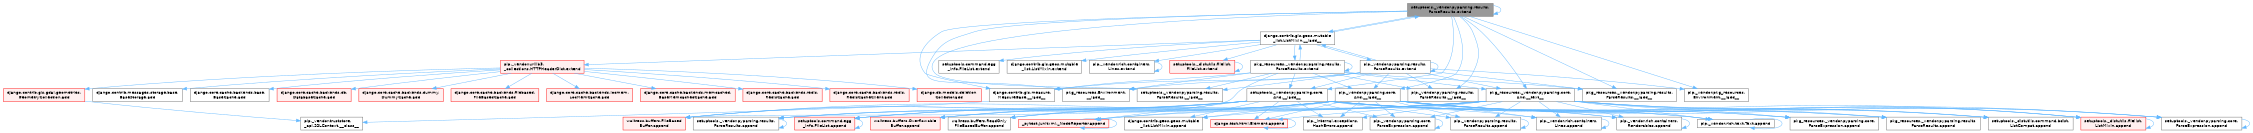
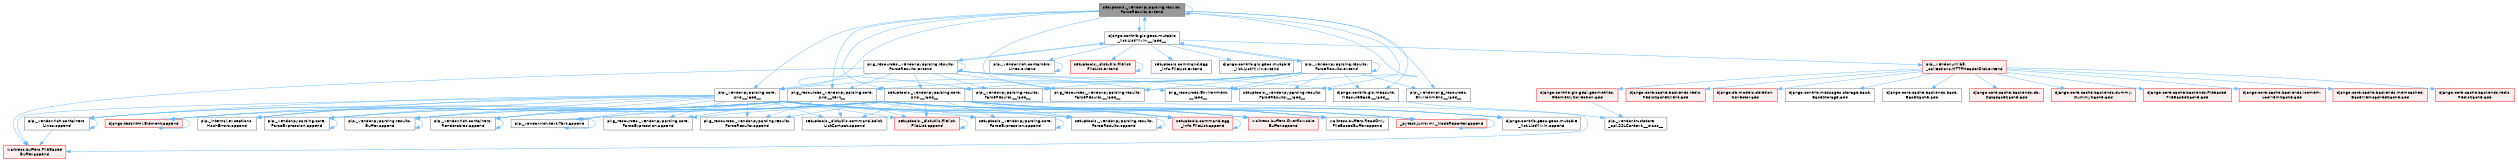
(1028, 105) -> (47, 136)
(1486, 124) -> (380, 124)
(2113, 124) -> (927, 124)
